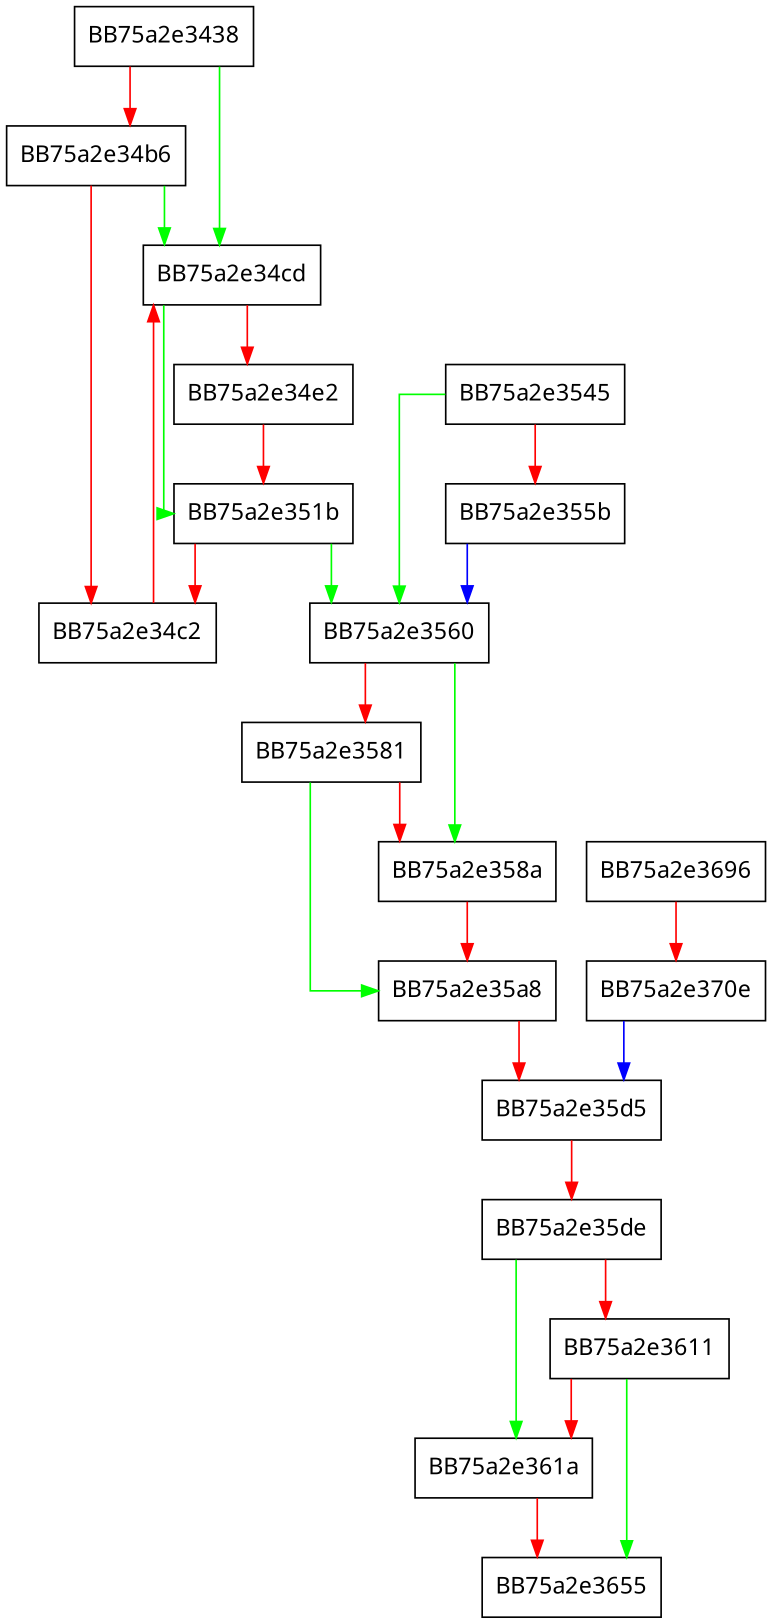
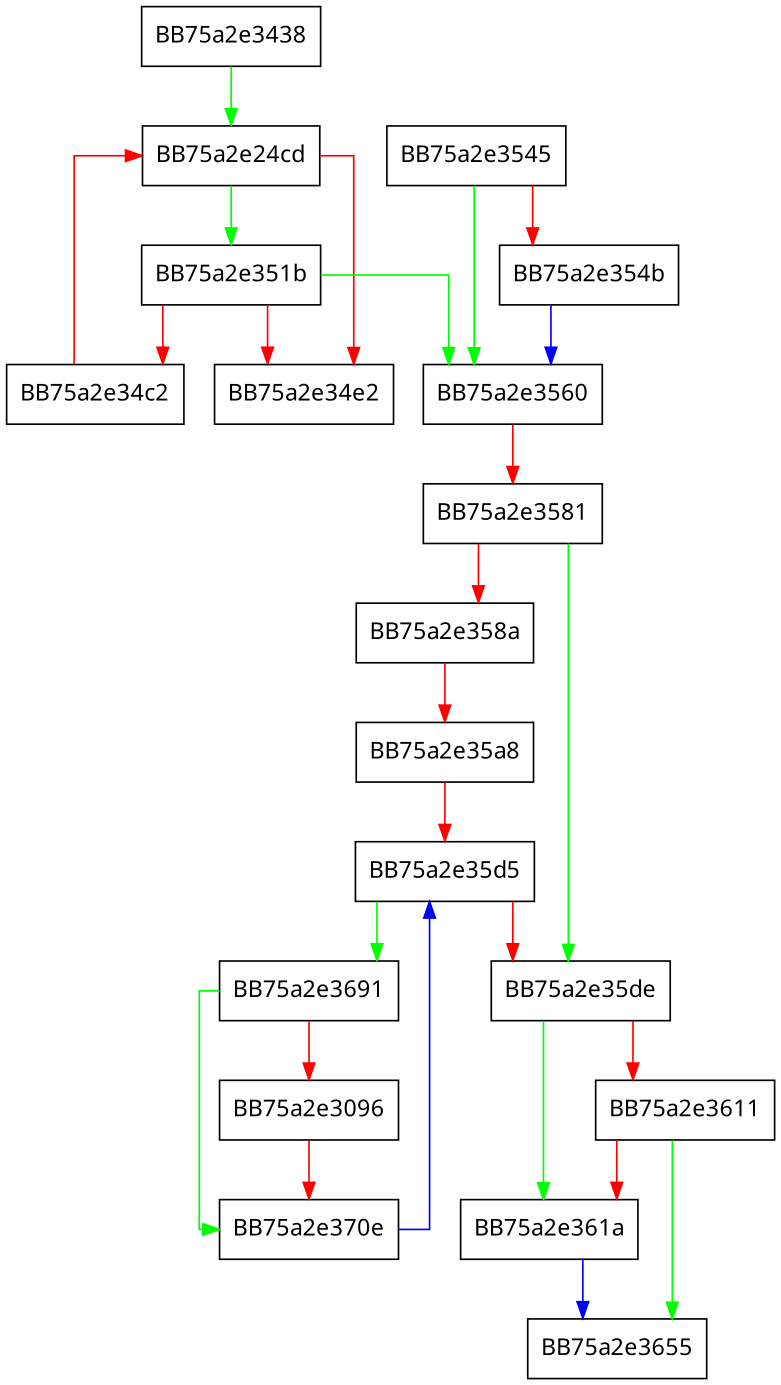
(96, 156) -> none
(232, 275) -> (231, 156)
(263, 446) -> (268, 326)
(535, 514) -> (589, 275)
(455, 744) -> none
(676, 872) -> (309, 1110)
(310, 912) -> (568, 744)
none -> (309, 991)
(537, 1519) -> (583, 1281)
